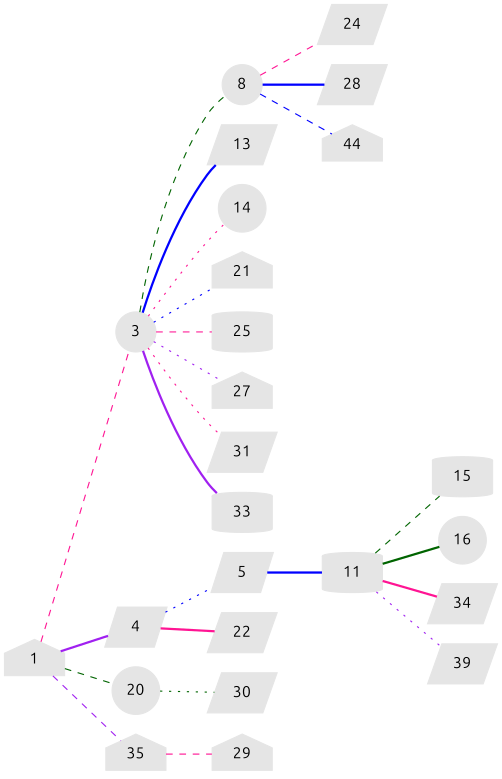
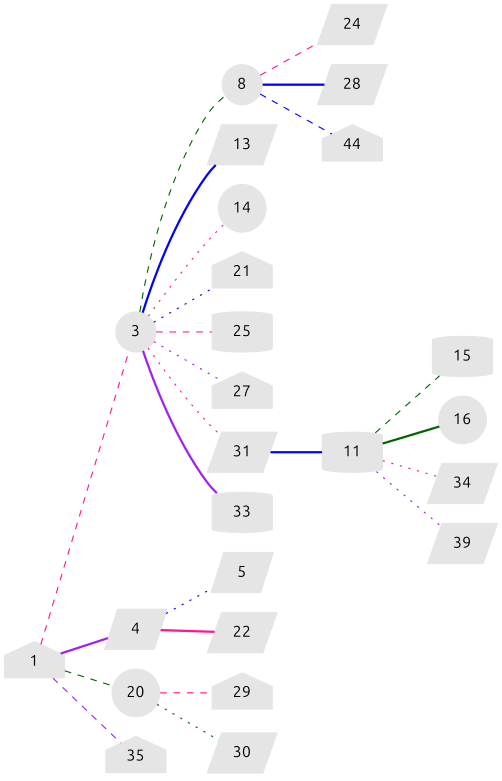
(295, 573) -> (296, 452)
(410, 589) -> (410, 469)
(189, 754) -> (186, 693)
